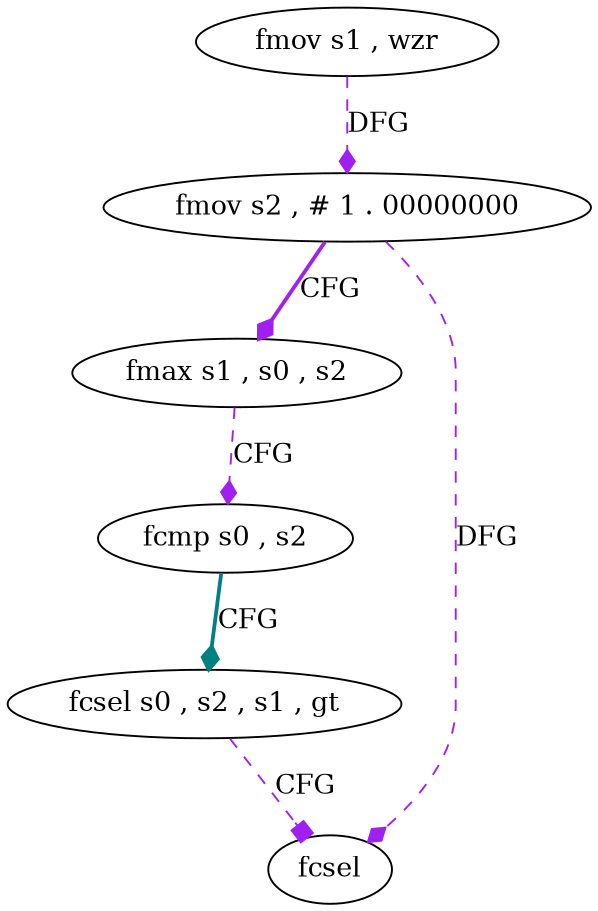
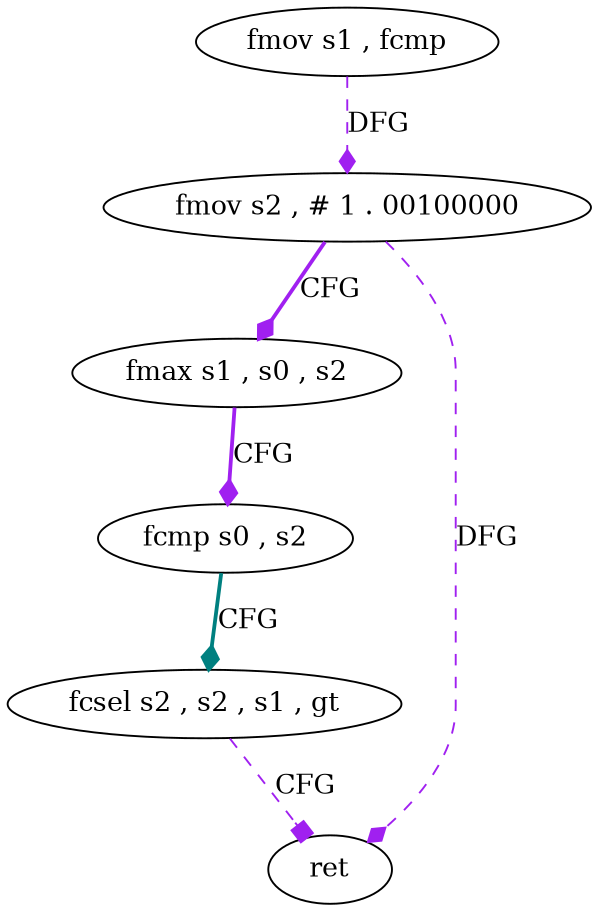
(347, 42) -> (347, 42)
(347, 207) -> (347, 207)
(232, 444) -> (232, 444)
(205, 704) -> (205, 704)
(330, 870) -> (330, 870)
